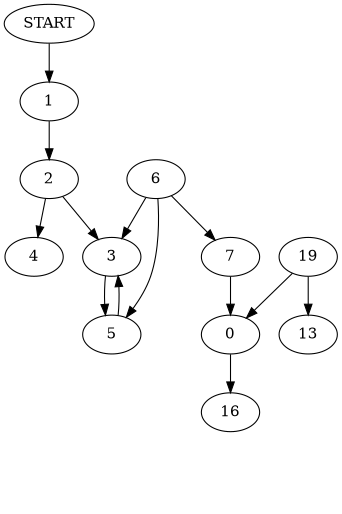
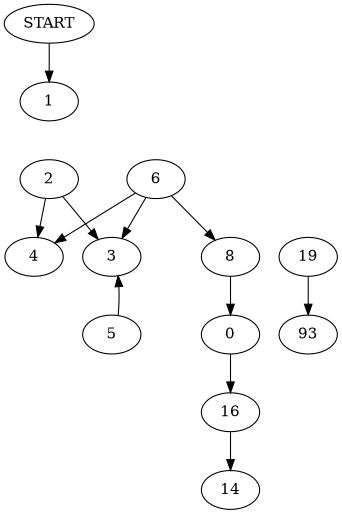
(49, 135) -> none
(156, 256) -> (100, 215)
(231, 257) -> (231, 257)
(105, 290) -> none
(273, 292) -> none
(308, 335) -> (308, 335)
none -> (231, 490)
